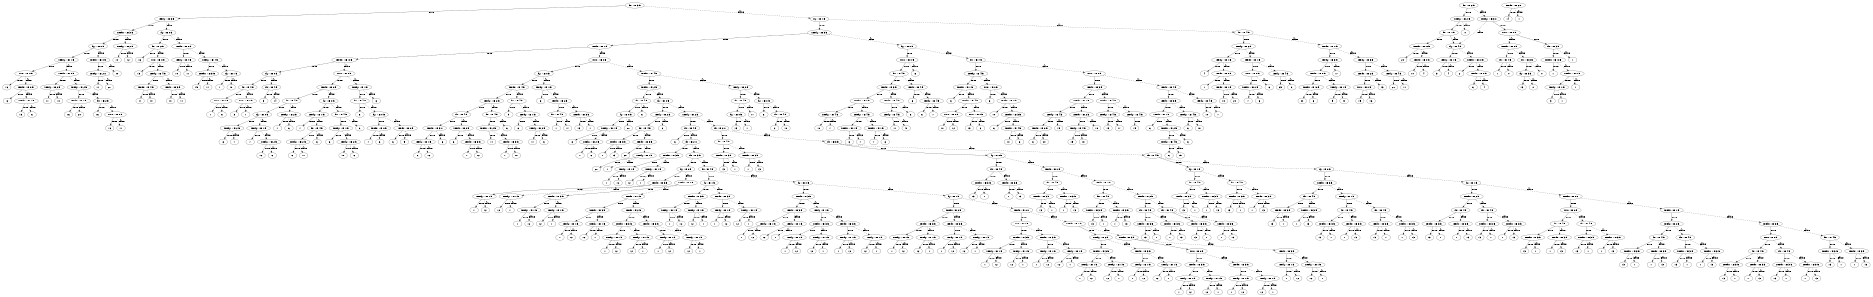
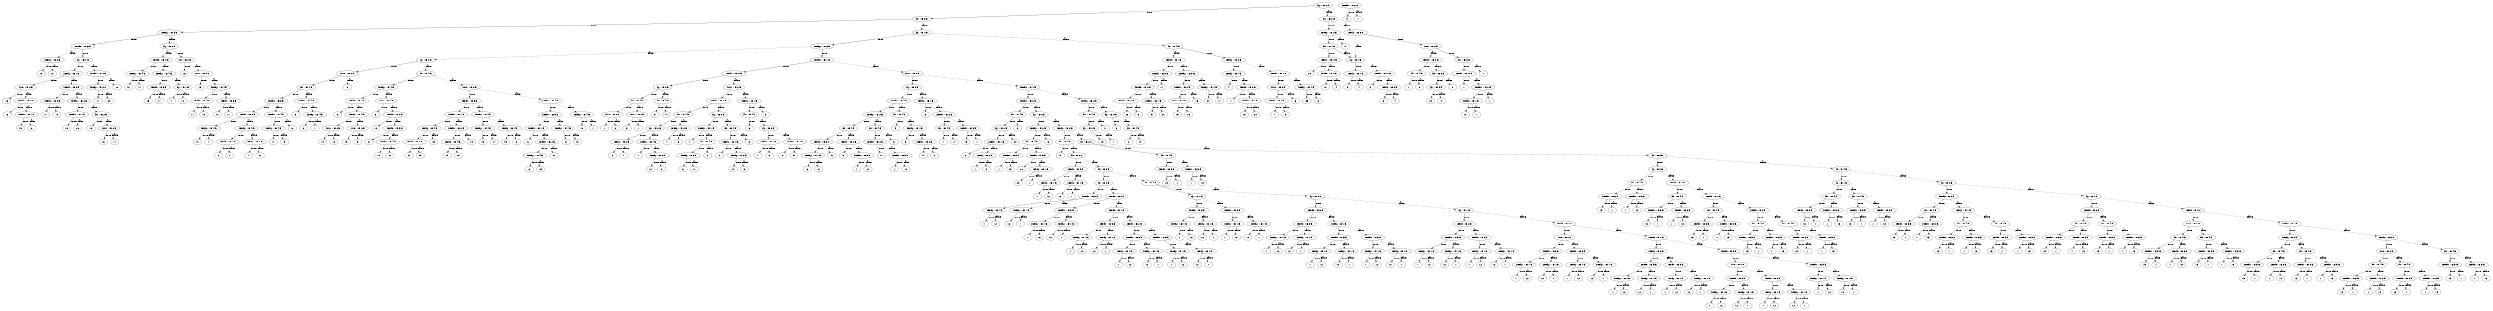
none -> (1323, 5)
none -> (517, 142)
